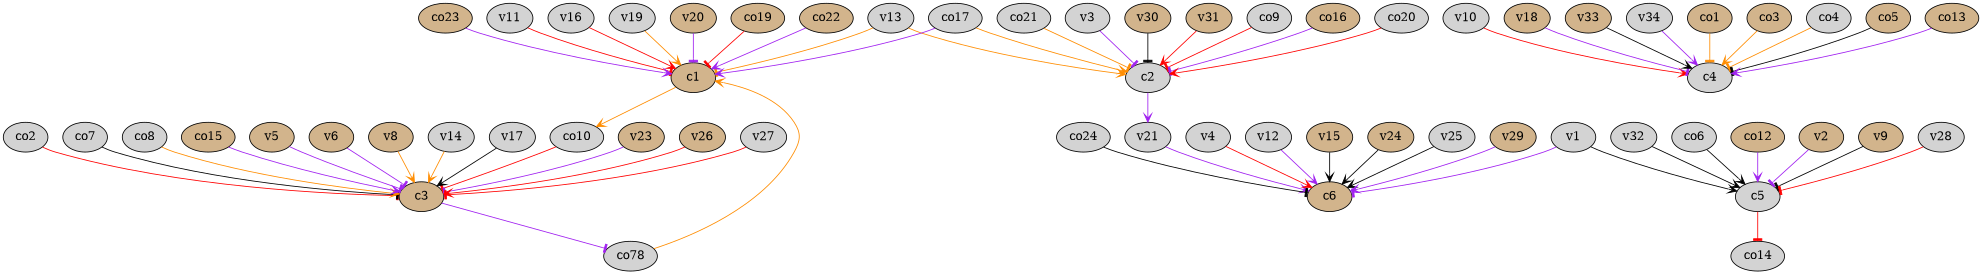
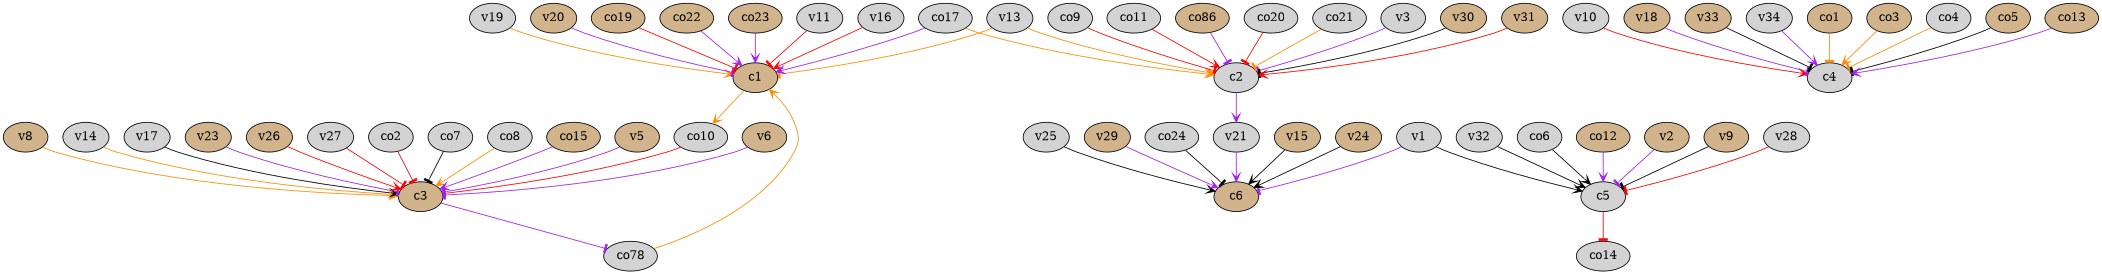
none -> (1134, 18)
(1333, 18) -> (1202, 18)
(1645, 46) -> (1767, 47)
(1280, 54) -> (1255, 46)
(1208, 137) -> none
(1269, 137) -> none
